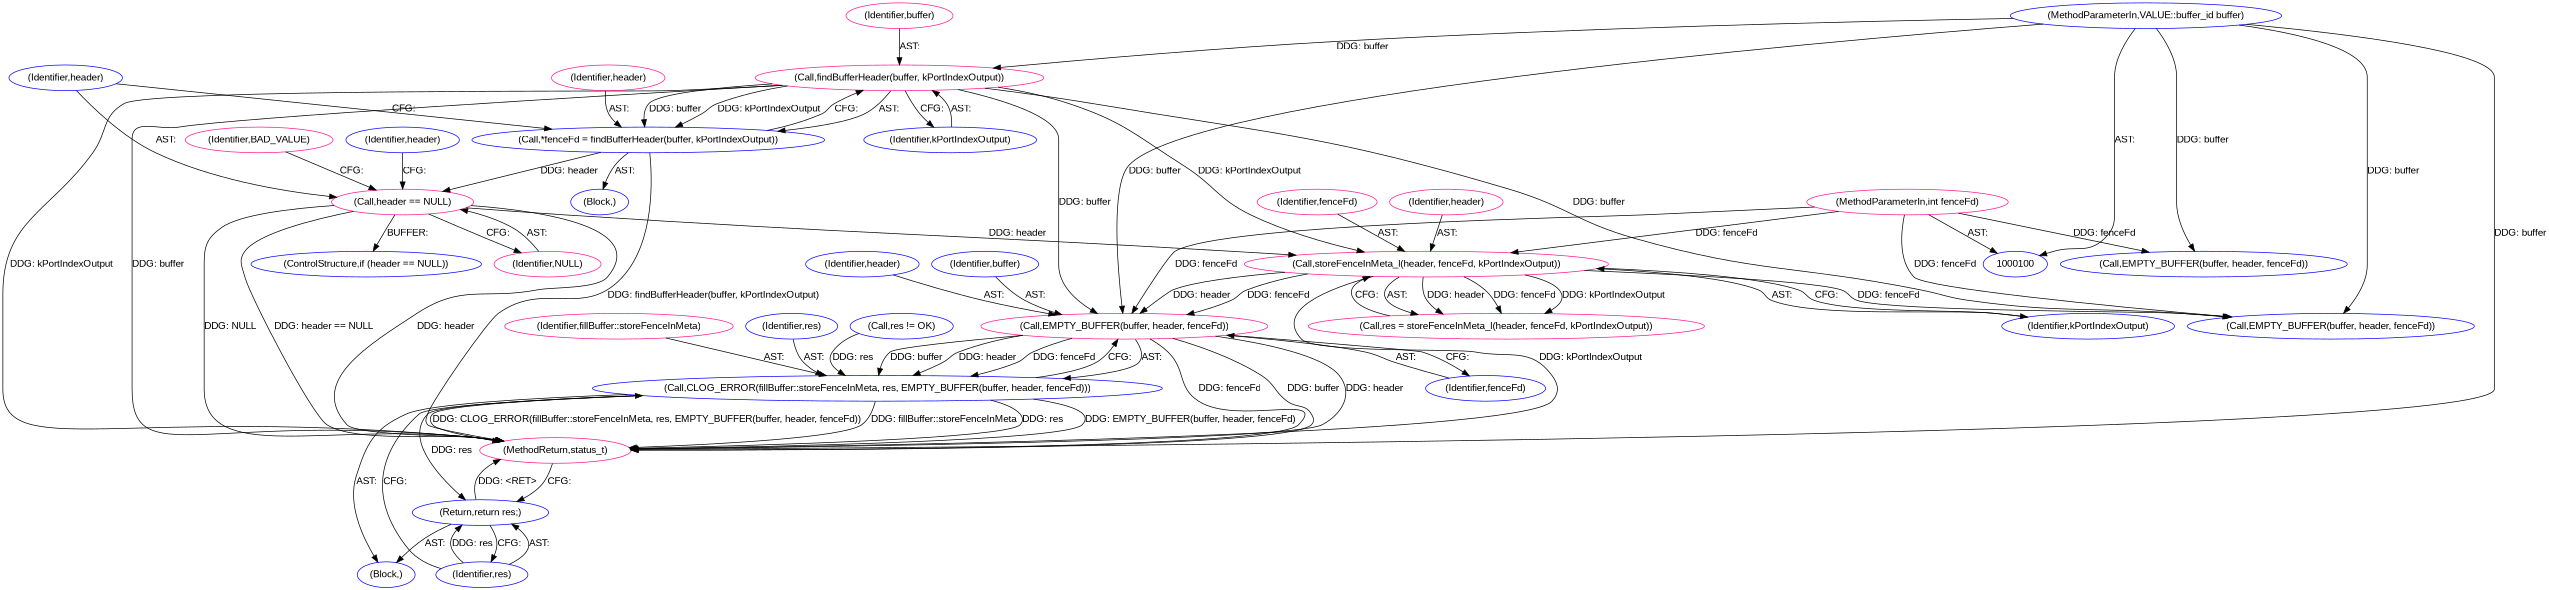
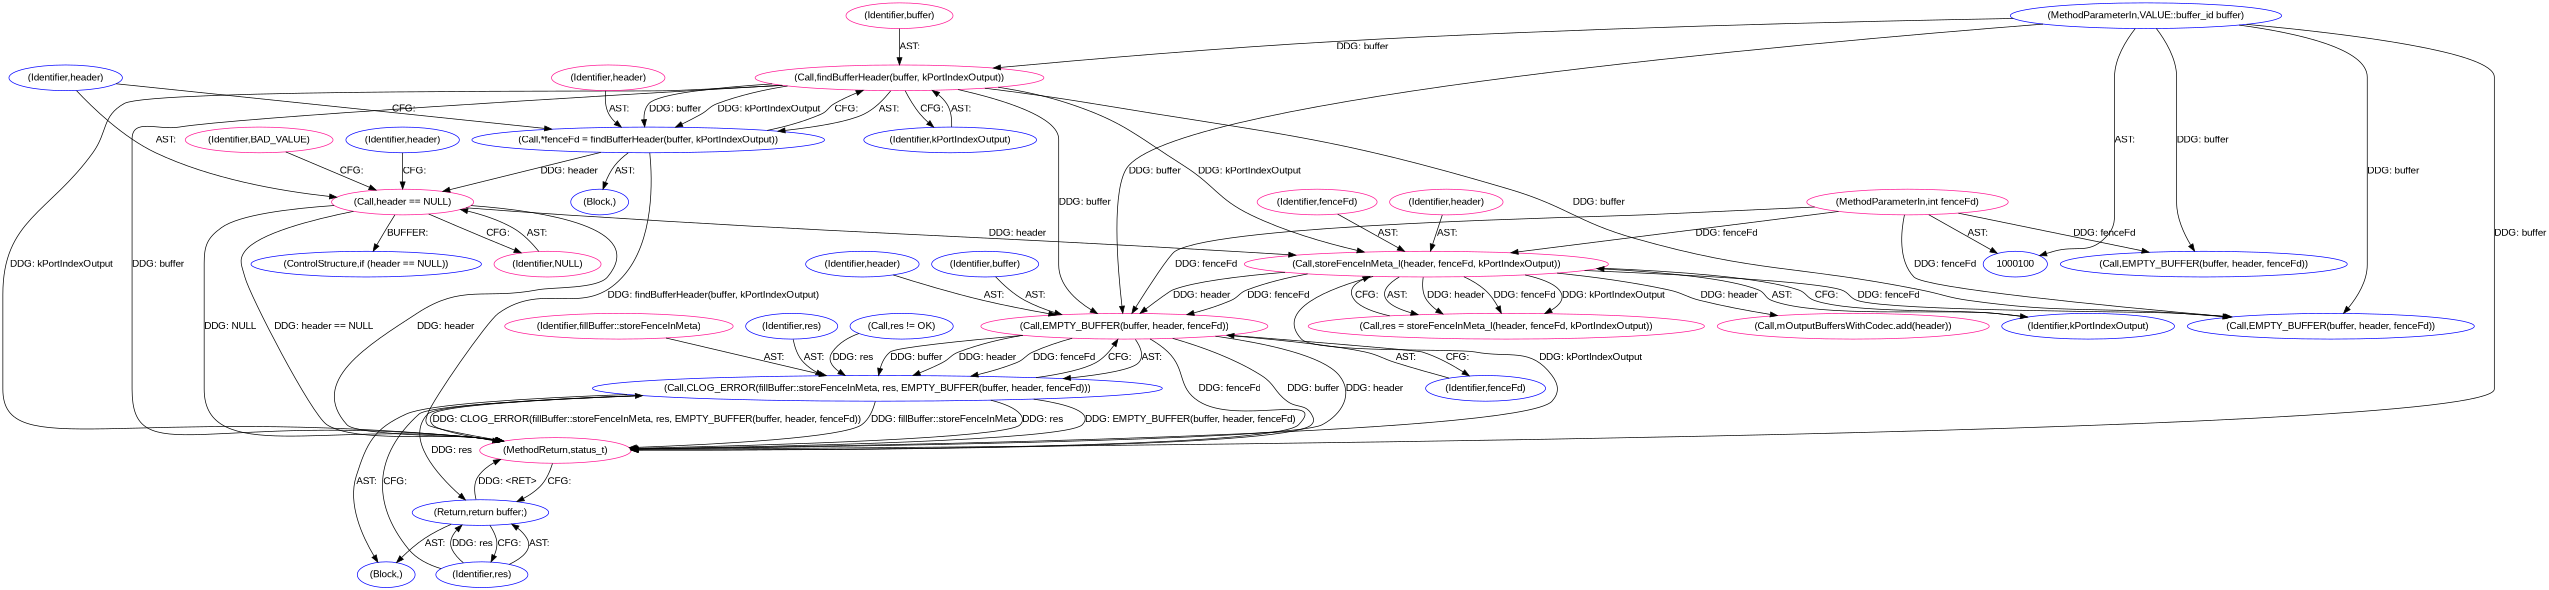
none -> (1853, 326)
(480, 513) -> (480, 513)
